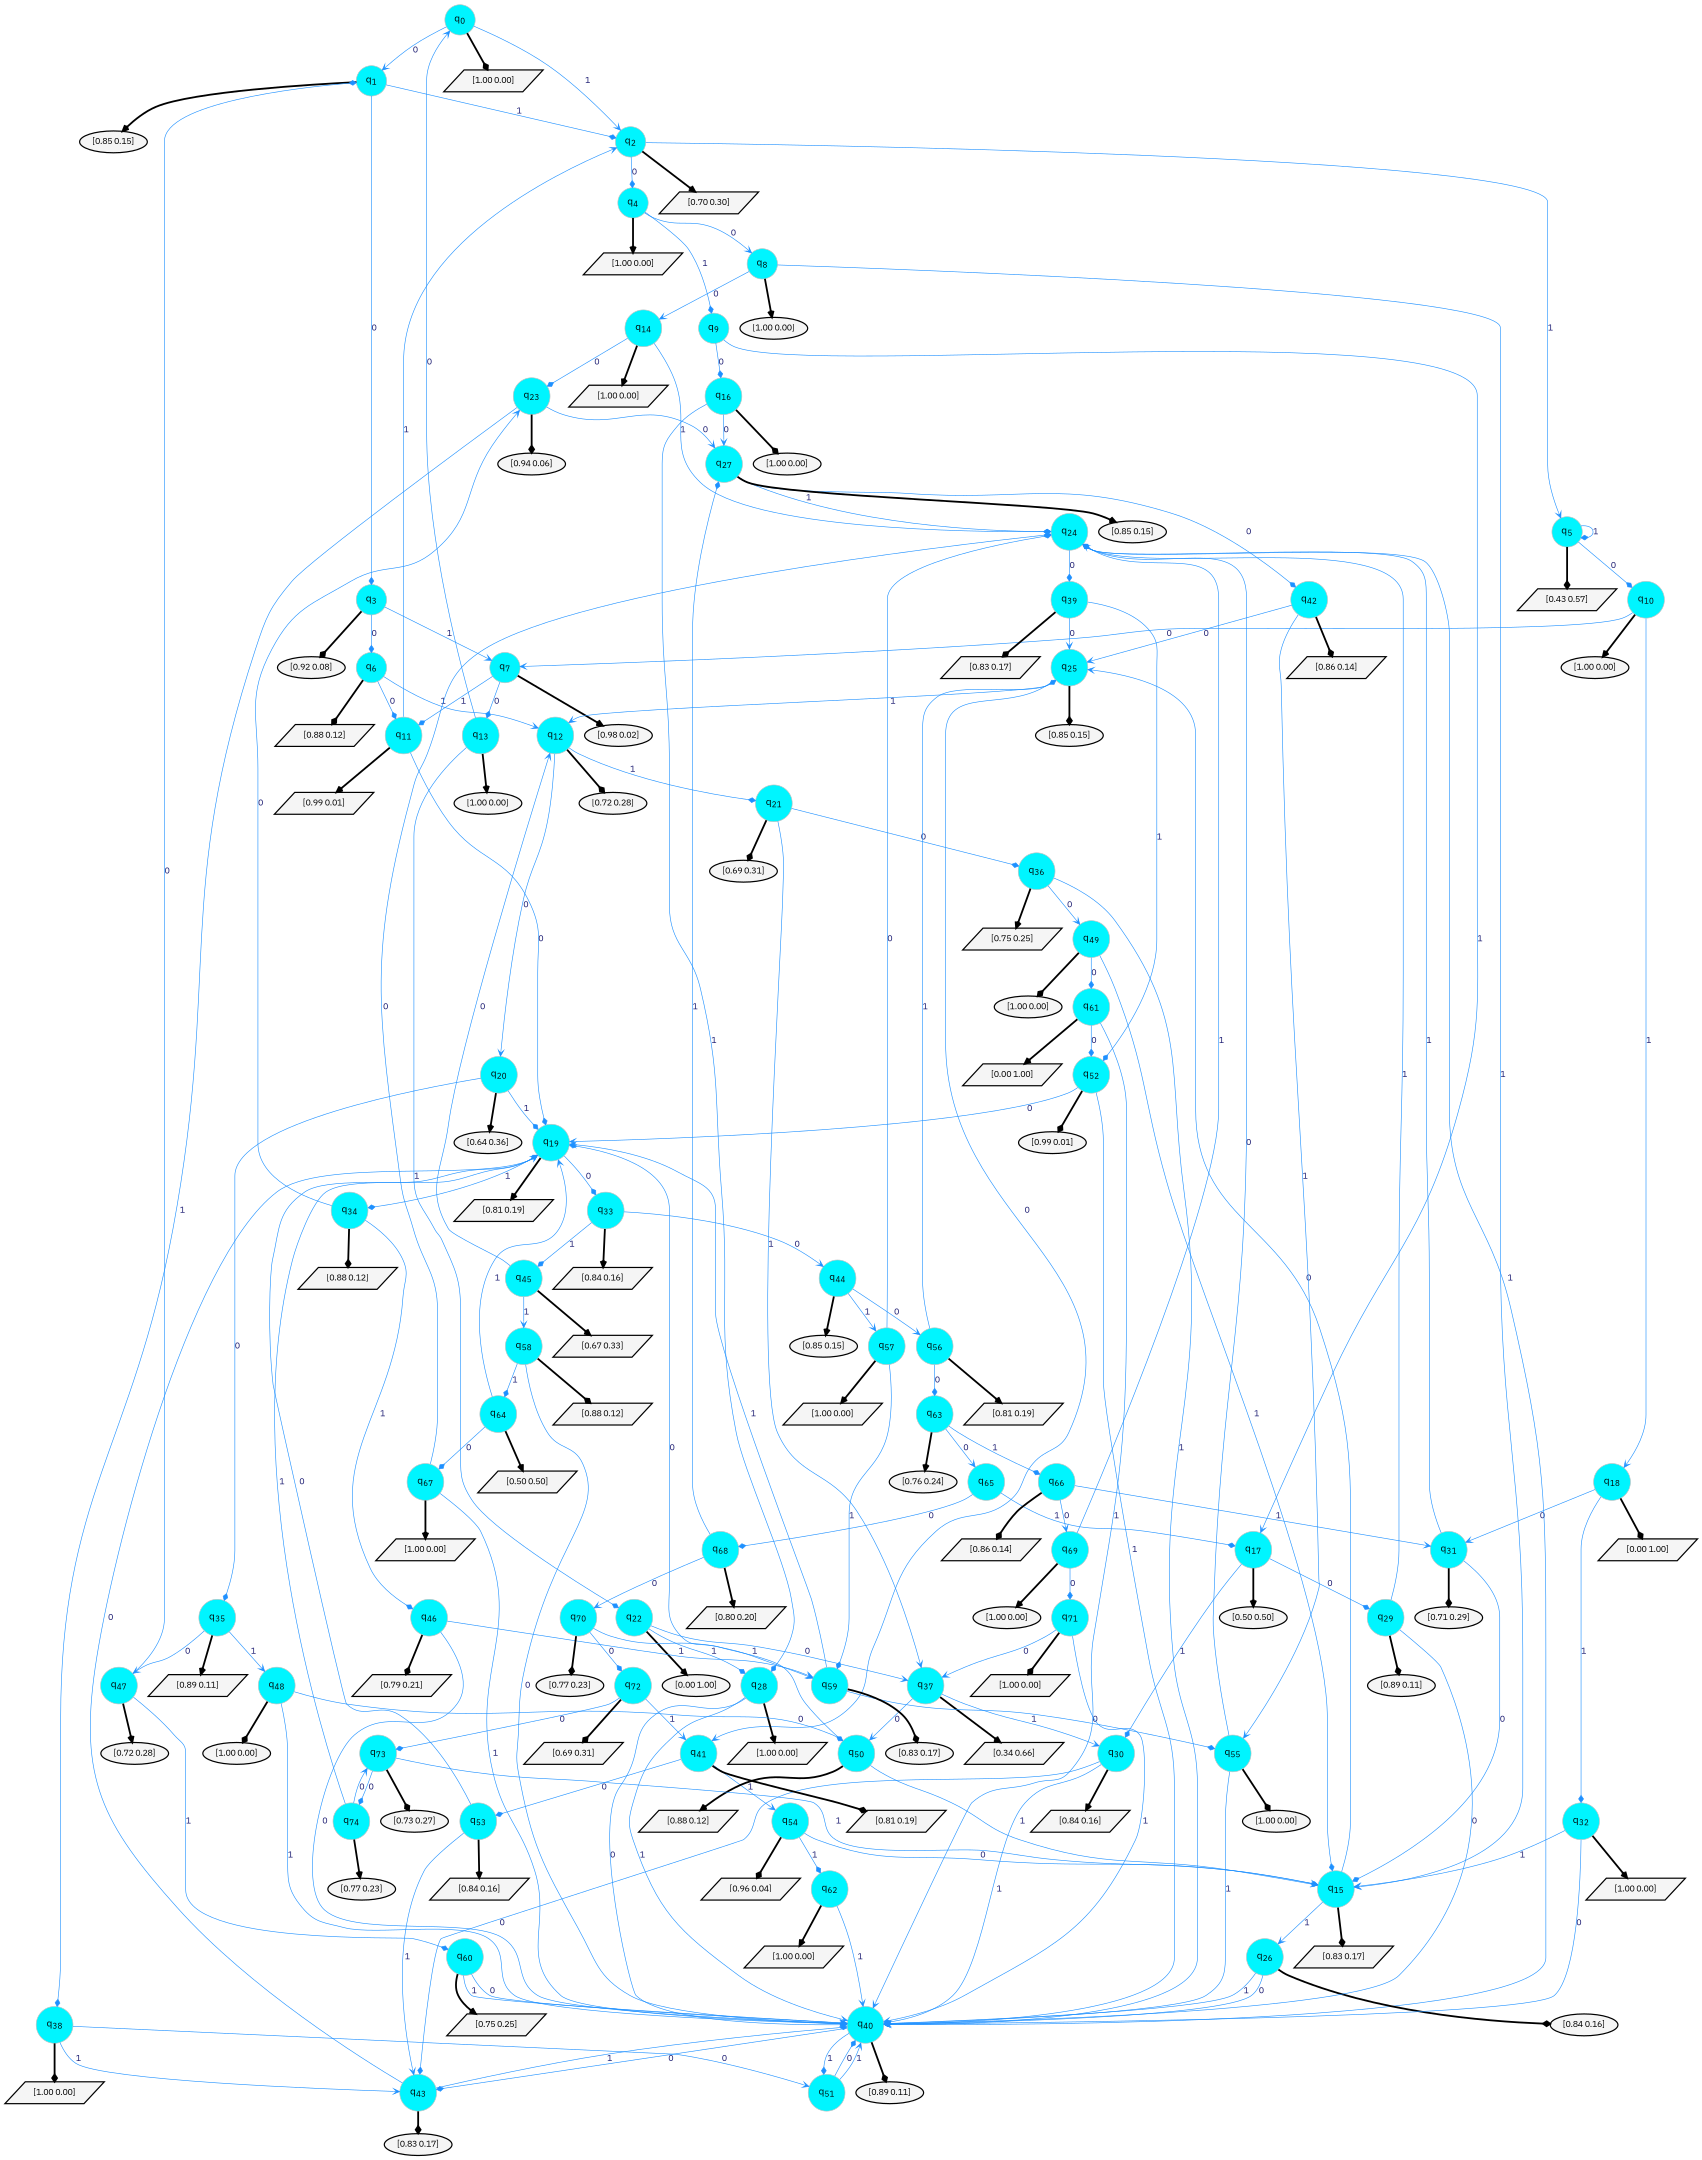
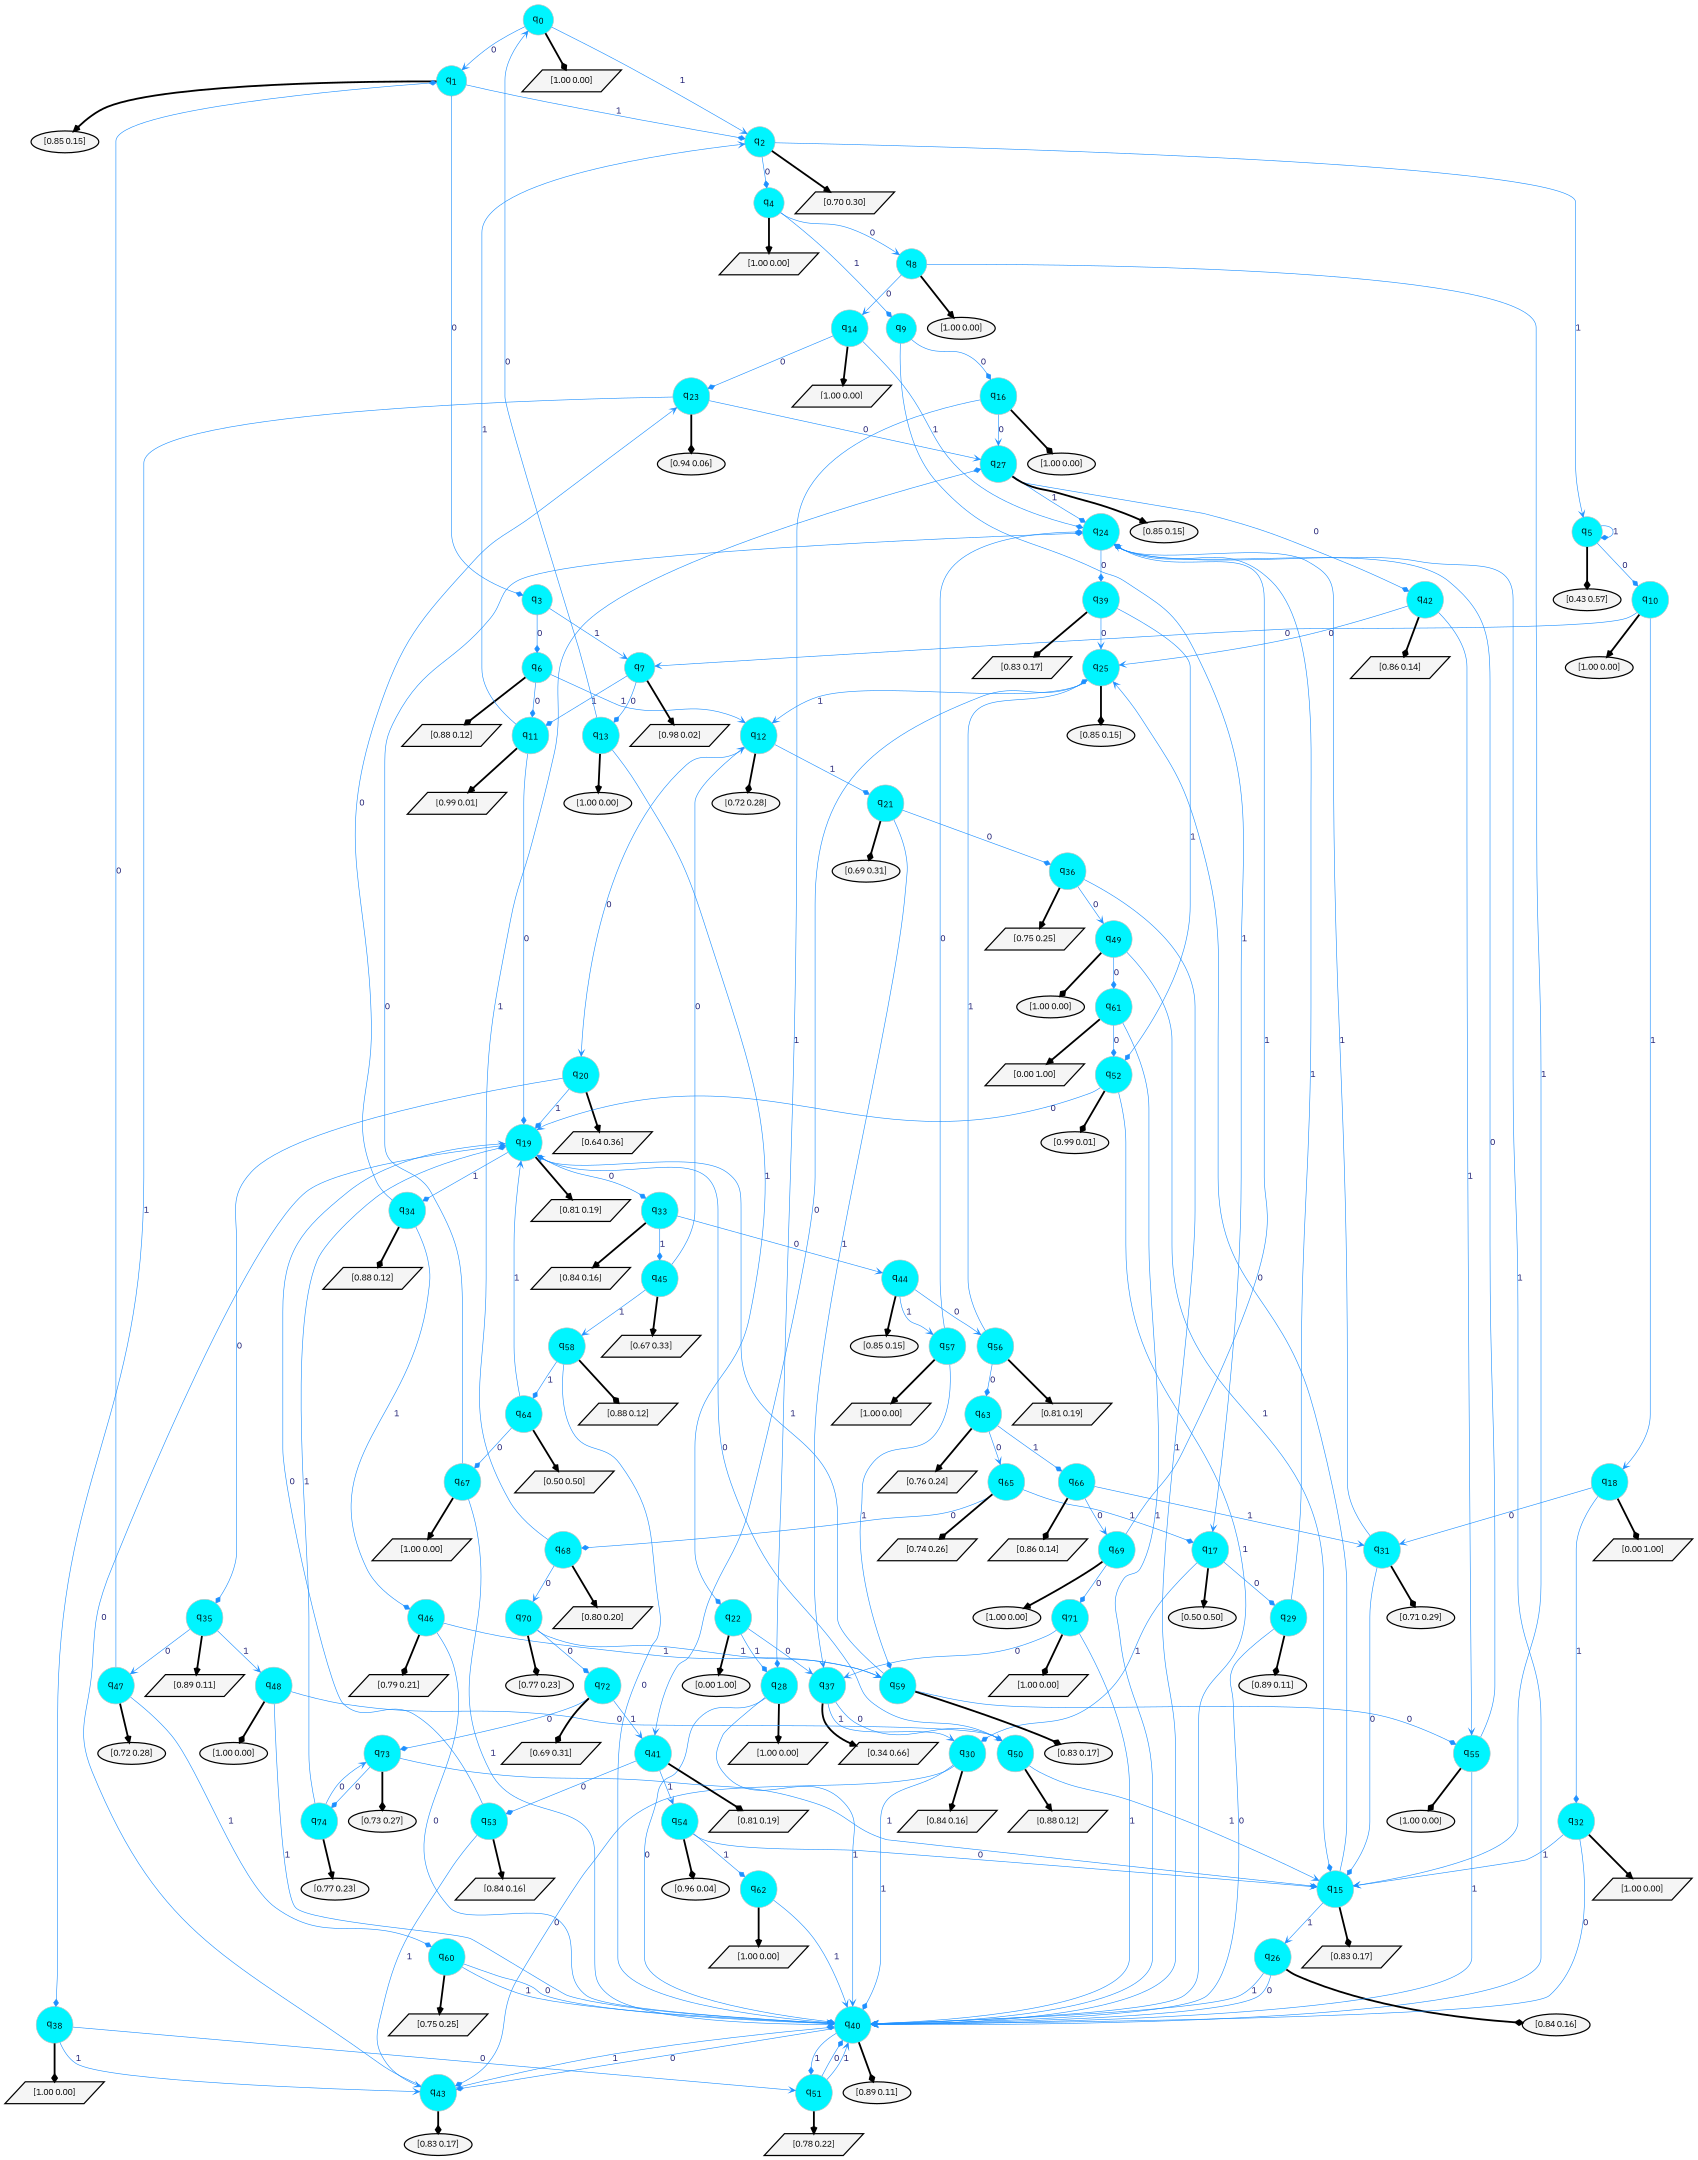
(1567, 600) -> (1587, 600)
(311, 668) -> none
(618, 735) -> (680, 735)
(488, 1143) -> (603, 1143)
(923, 1482) -> (927, 1482)
none -> (927, 1550)
(751, 1889) -> (696, 1889)
none -> (814, 2145)
